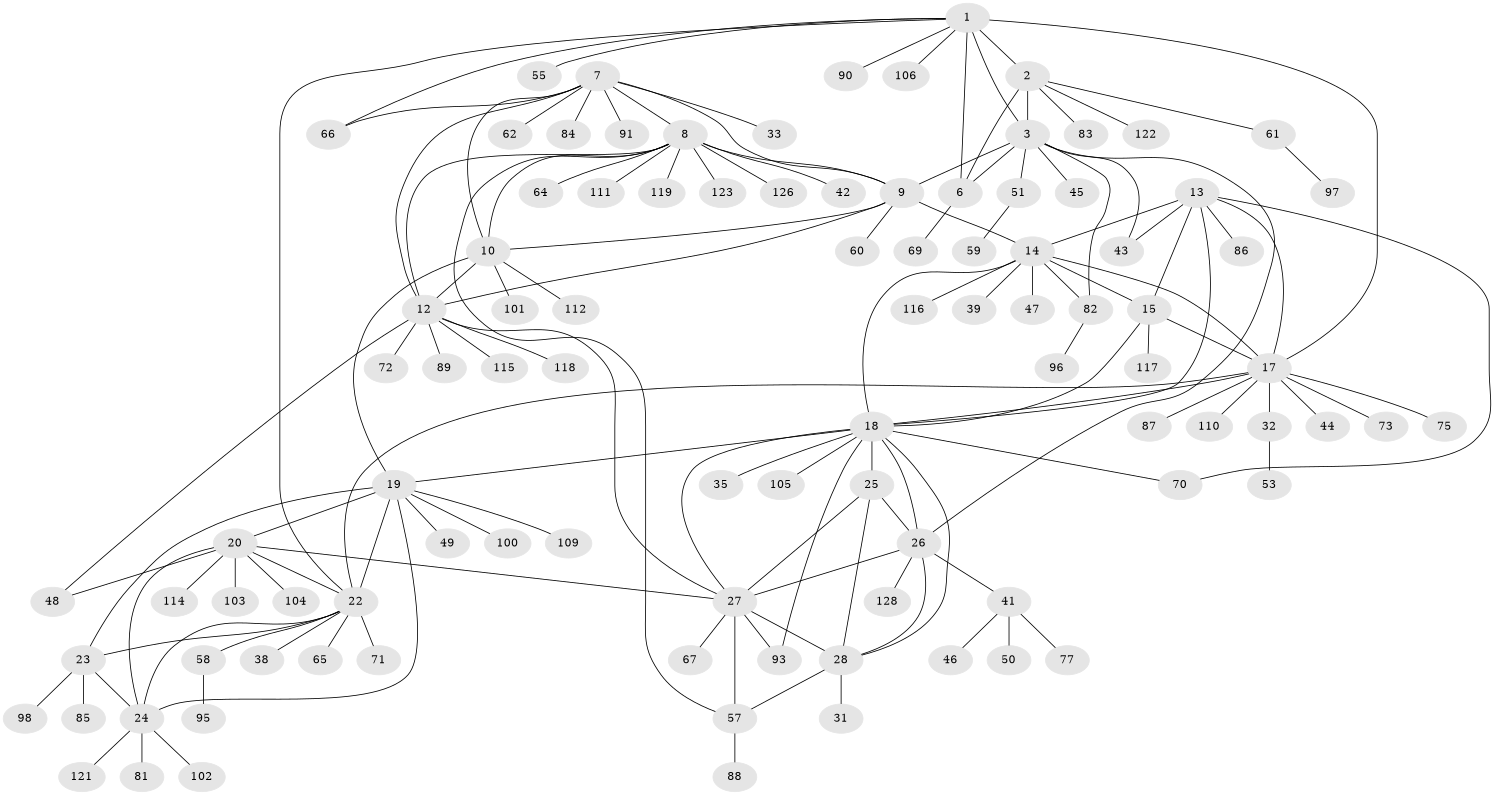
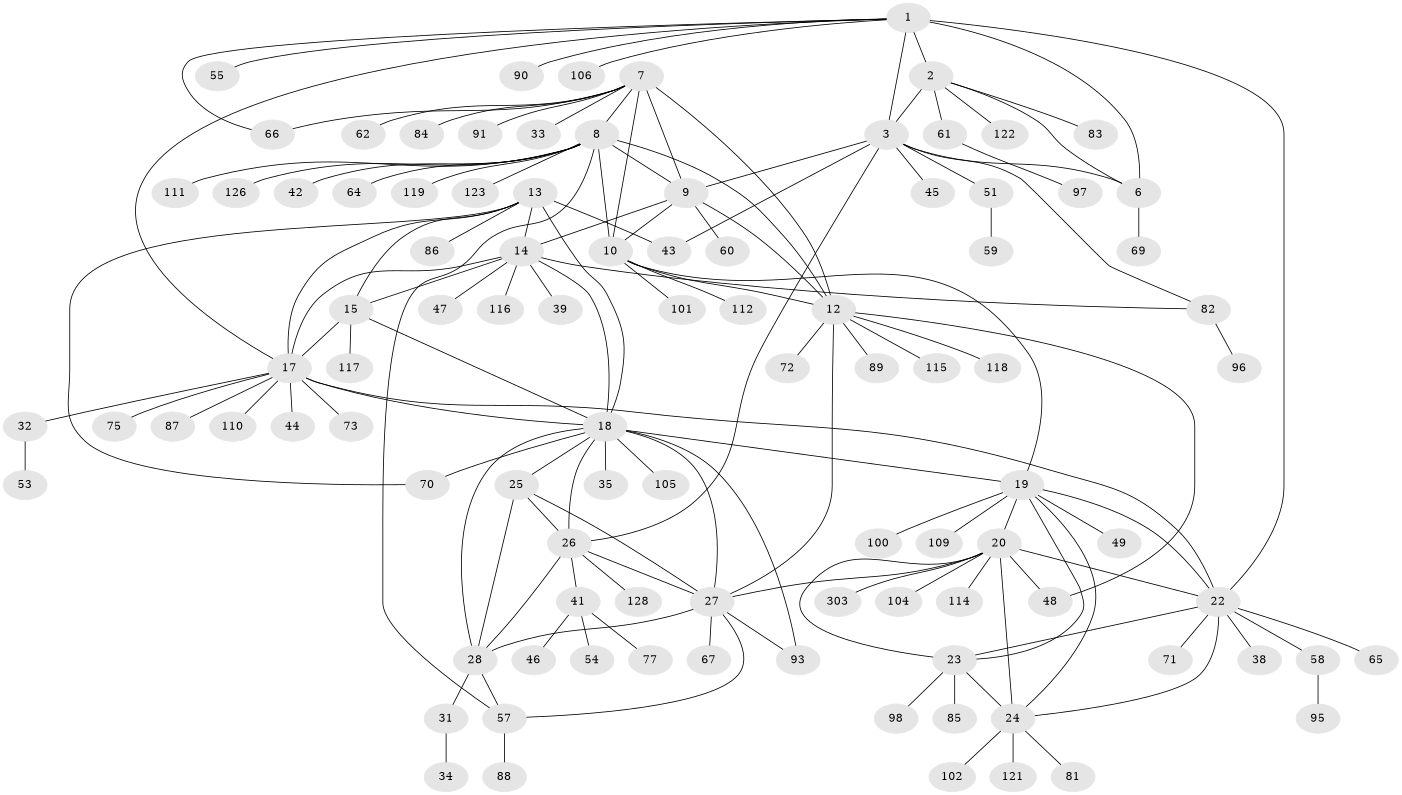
none -> (820, 575)
(235, 602) -> (838, 602)
(1009, 660) -> (592, 660)
none -> (446, 777)
